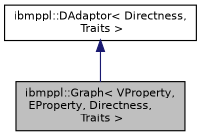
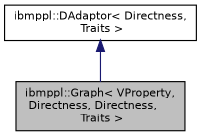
(100, 106) -> (100, 106)
